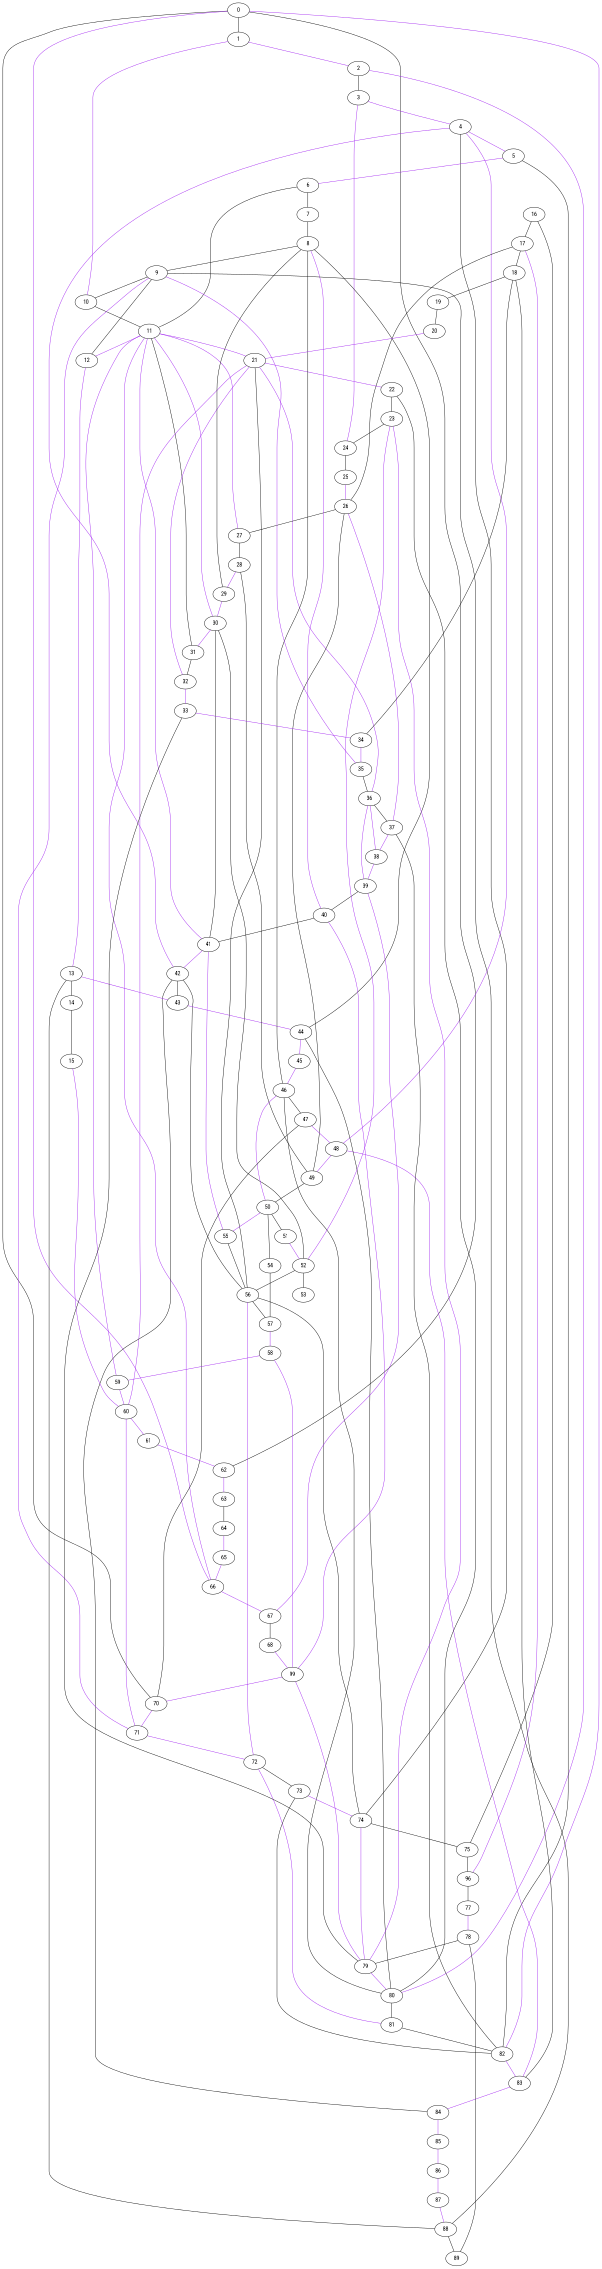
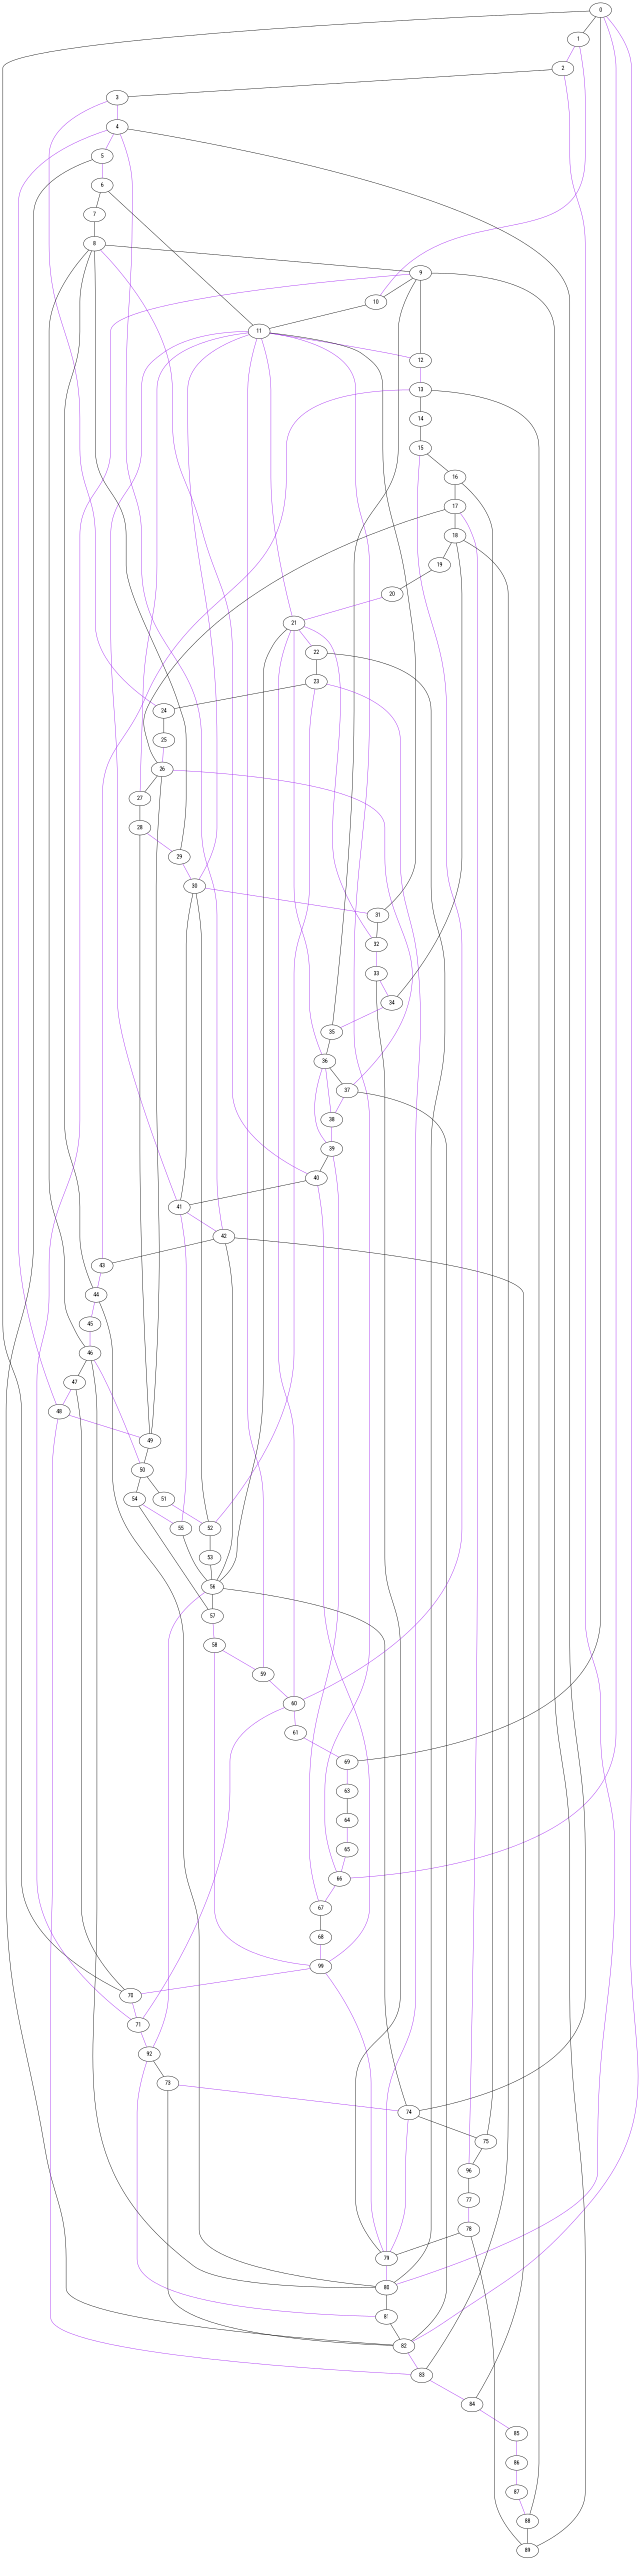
none -> (438, 463)
(277, 502) -> (354, 646)
(491, 1138) -> (554, 1376)
(247, 1222) -> (158, 1514)
(276, 1280) -> (211, 1572)
(224, 1470) -> (347, 1762)
(255, 1762) -> (149, 2054)
